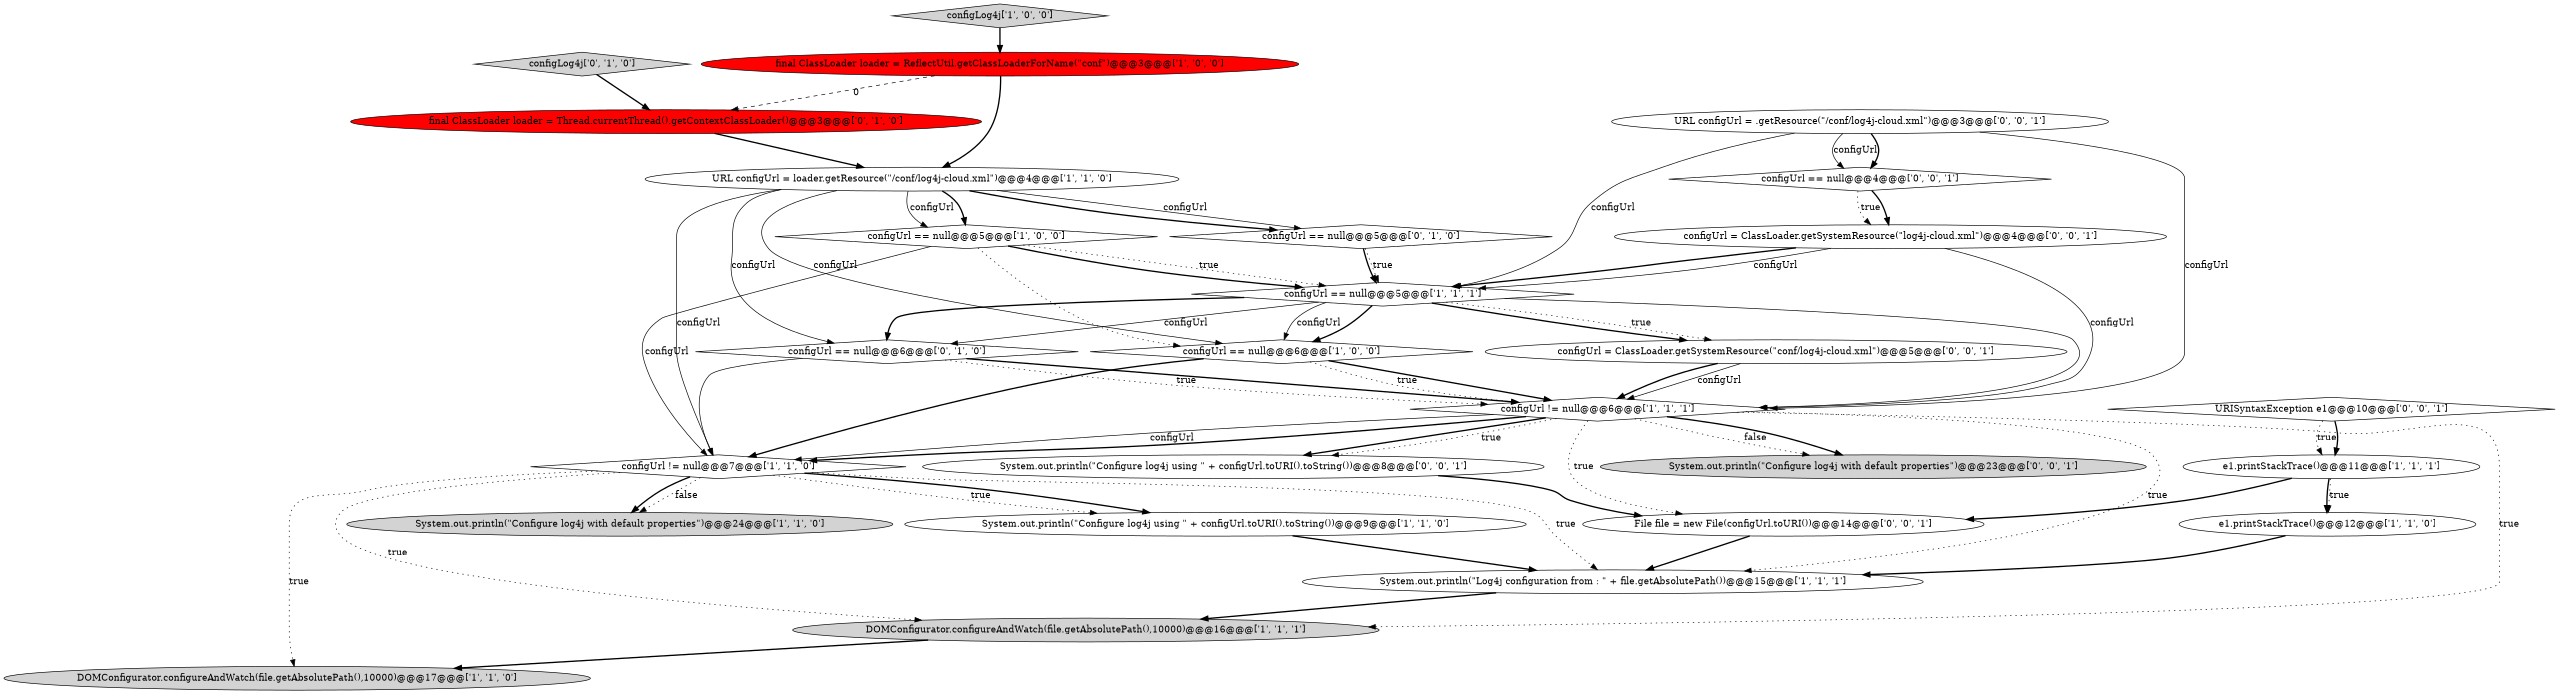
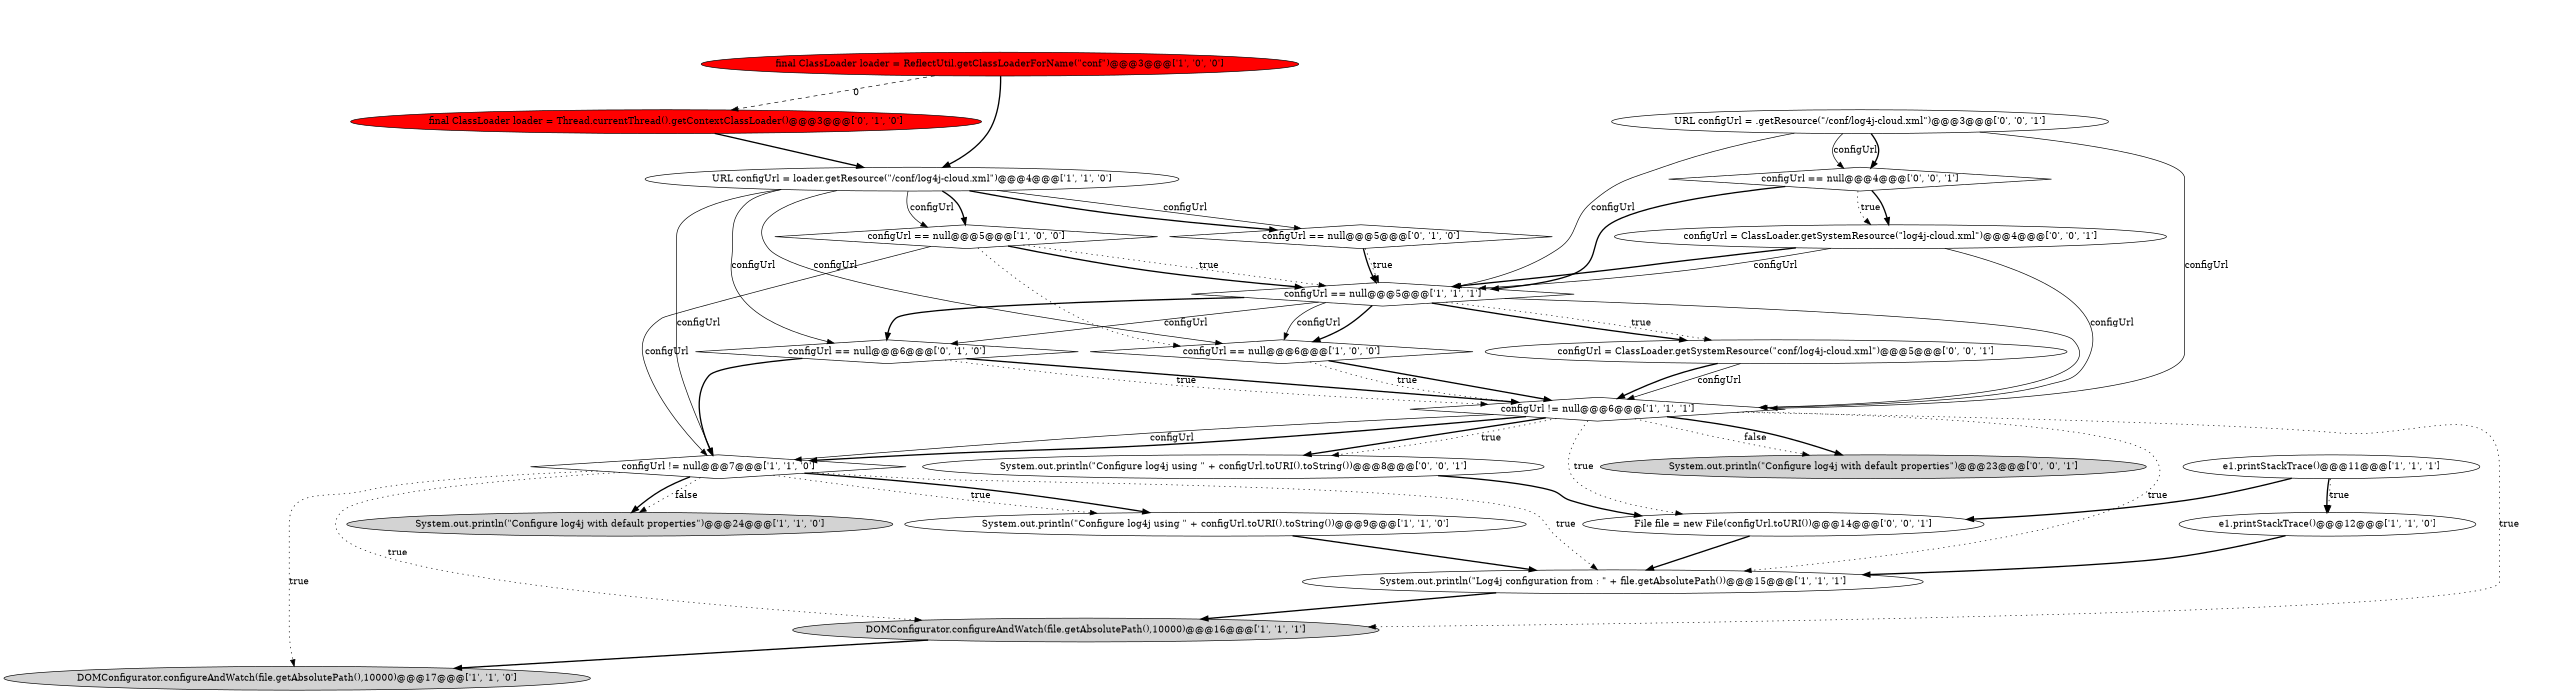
(1000, 16) -> none
(582, 64) -> none
none -> (1628, 216)
(717, 371) -> (717, 371)
(977, 396) -> none
(2331, 409) -> none
